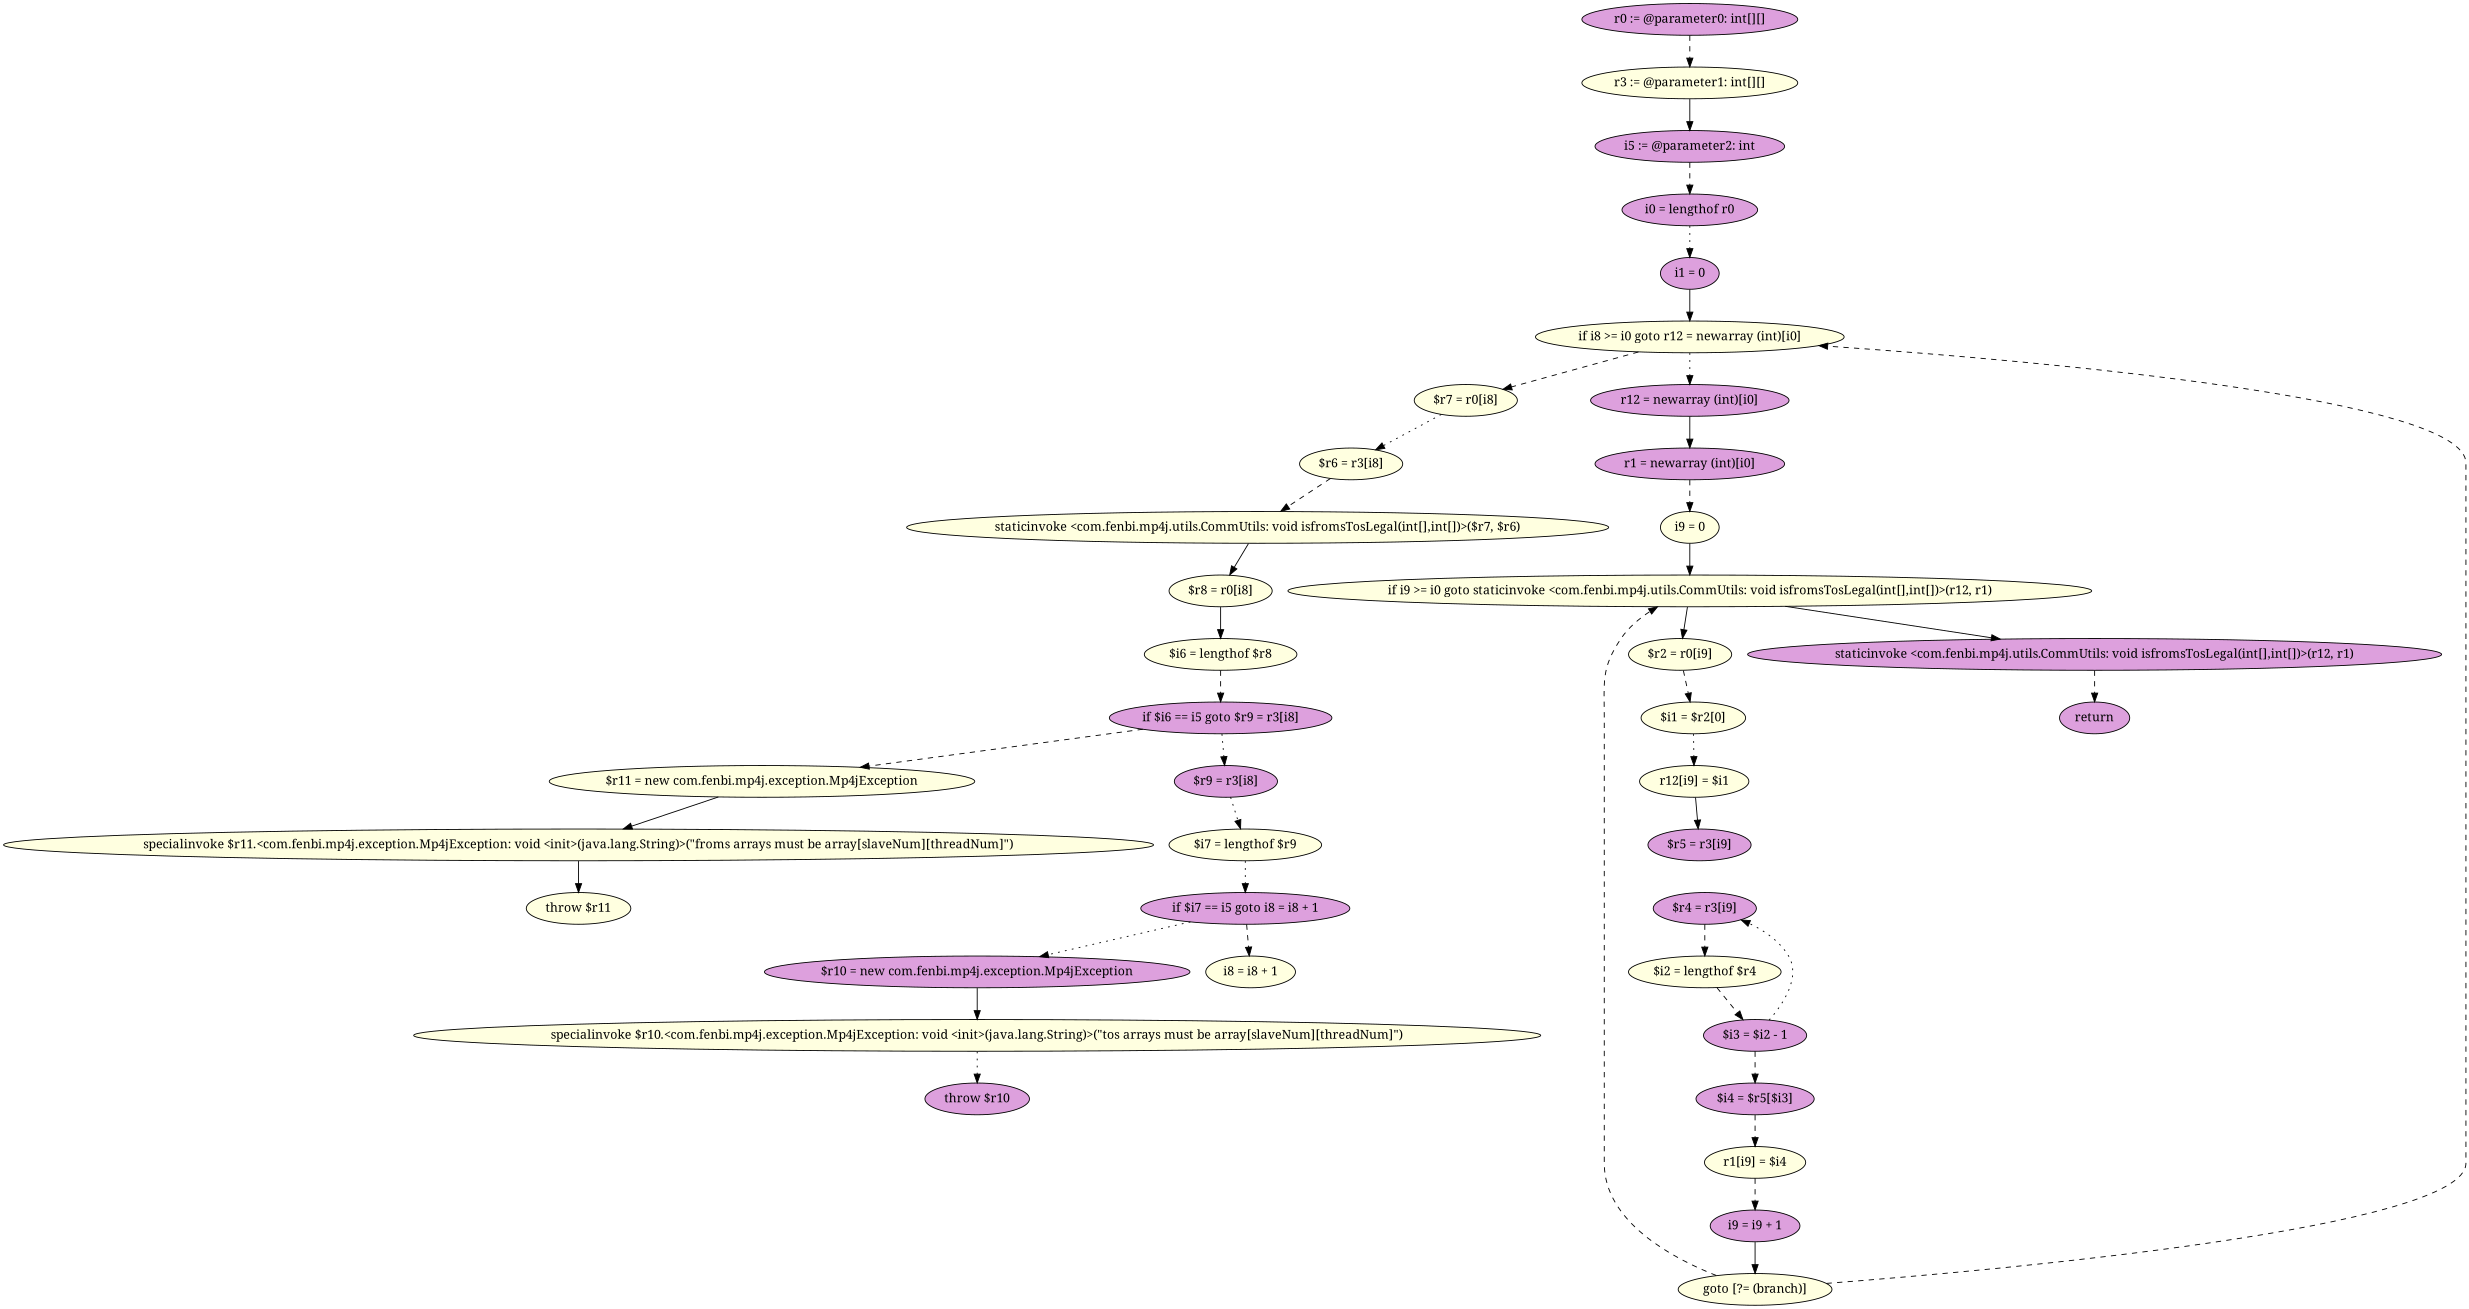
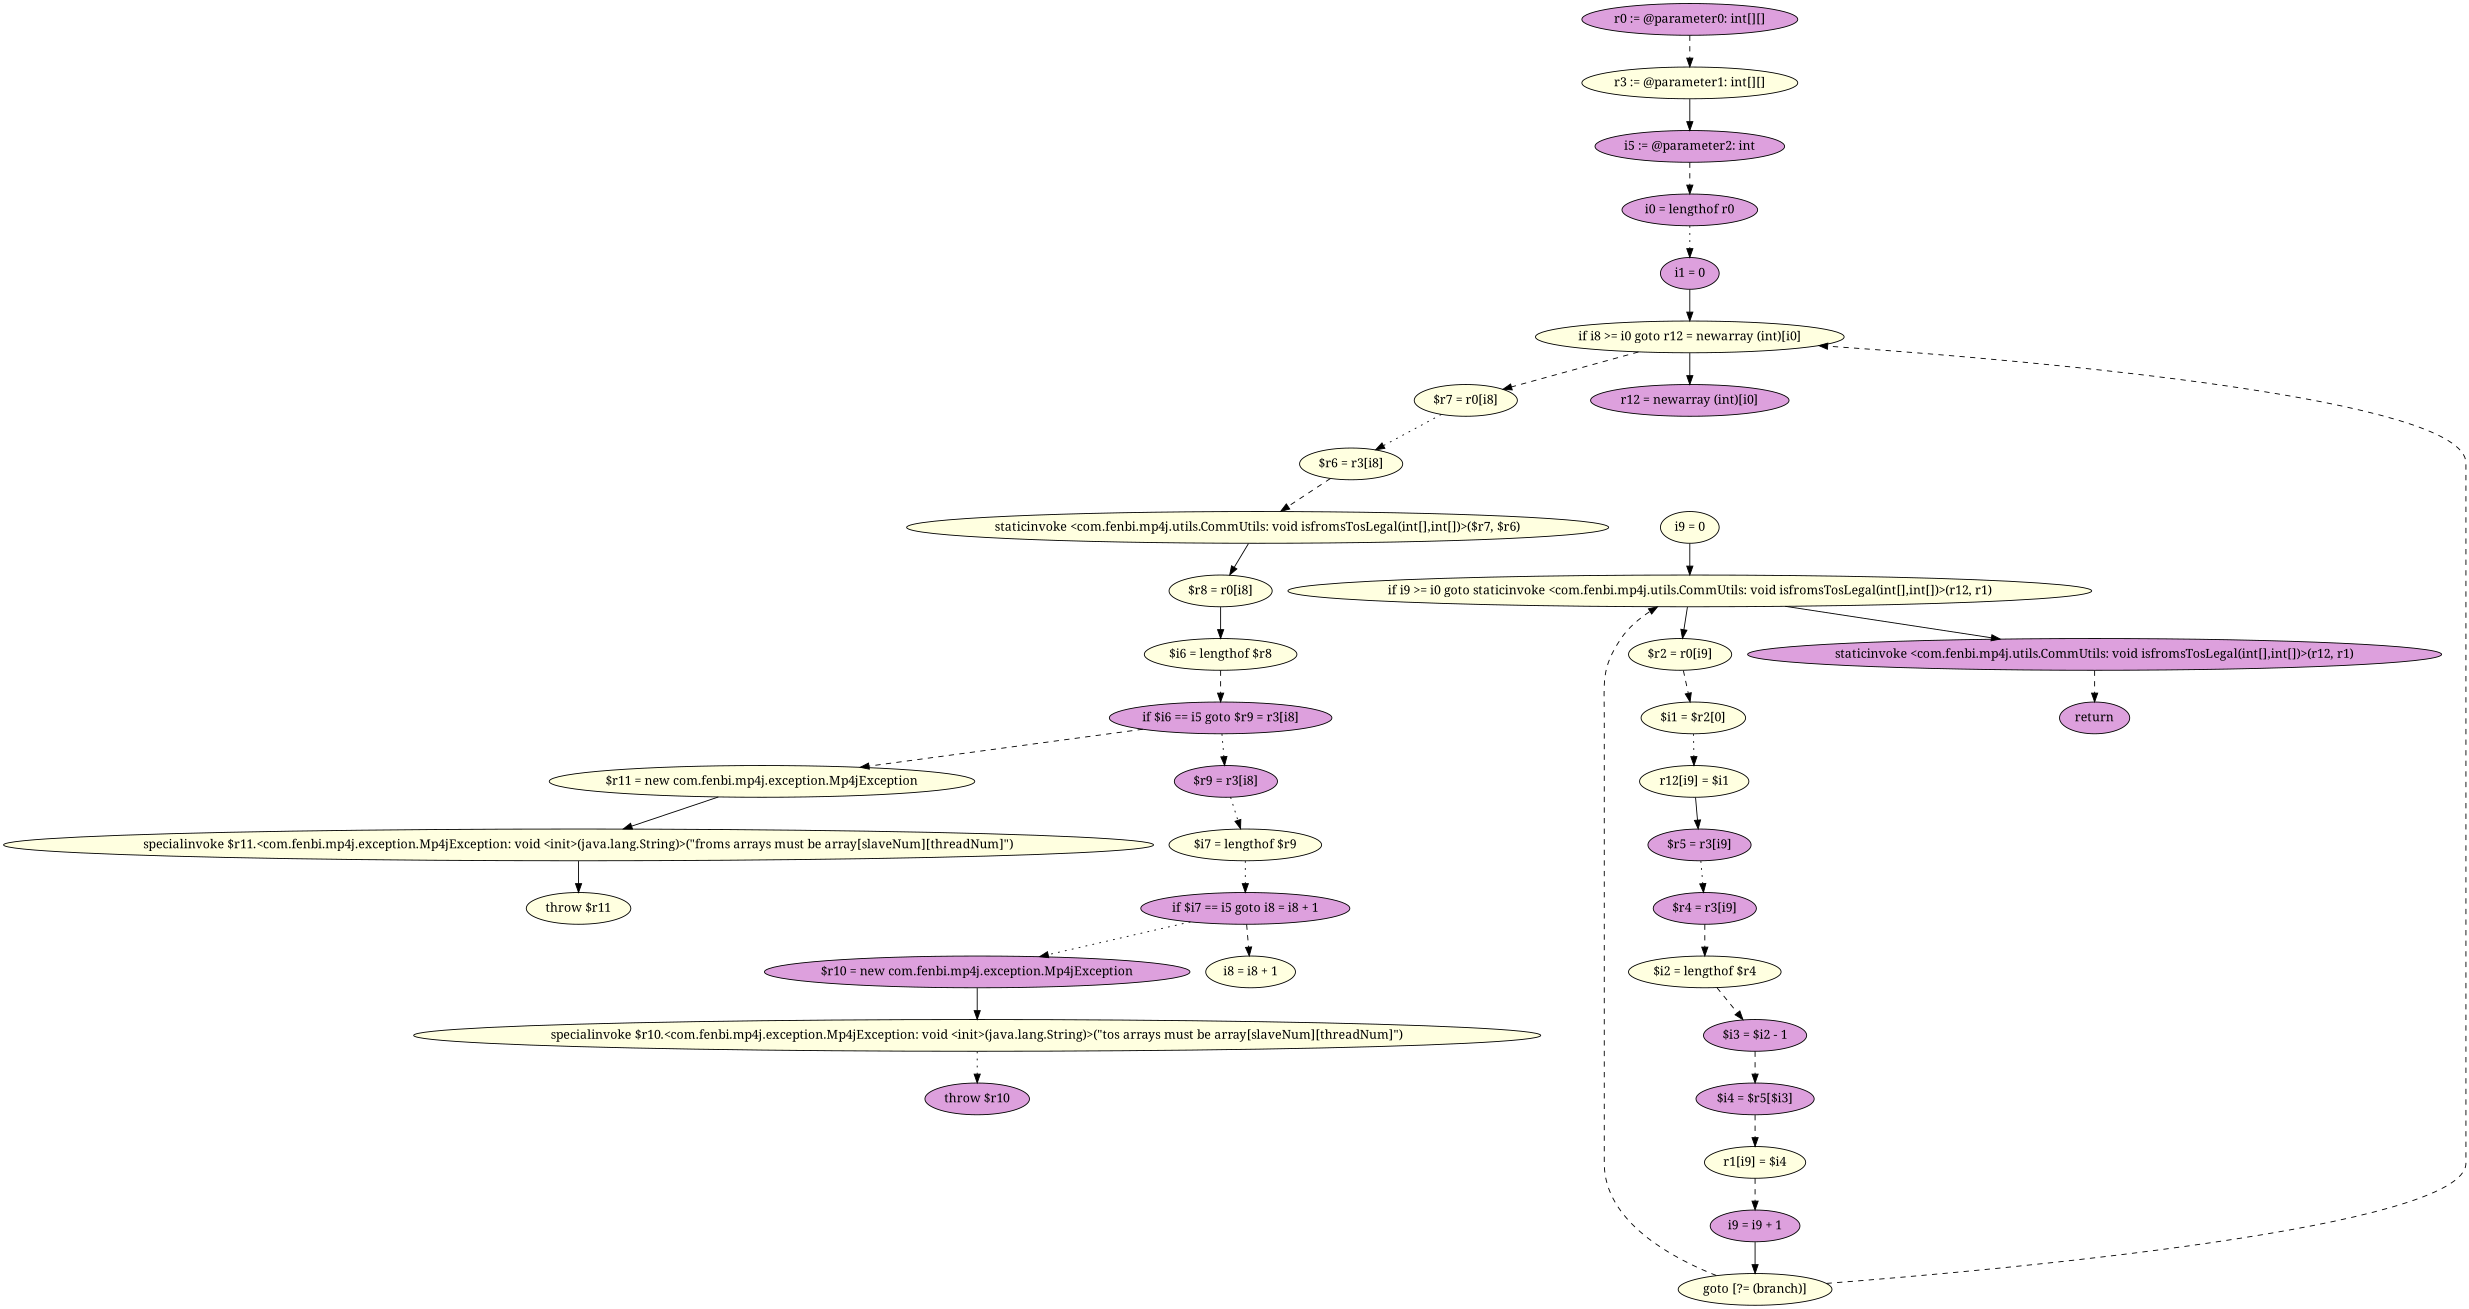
(1690, 364) -> (1690, 364)
(1690, 464) -> none
(1792, 965) -> (1702, 872)
